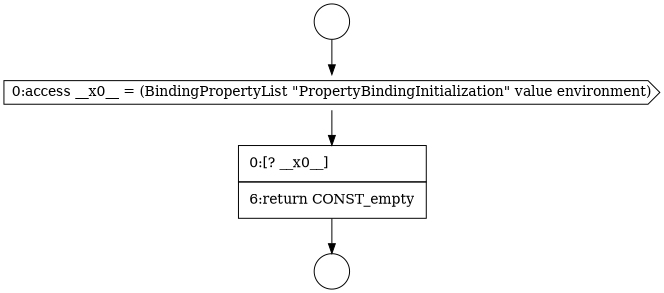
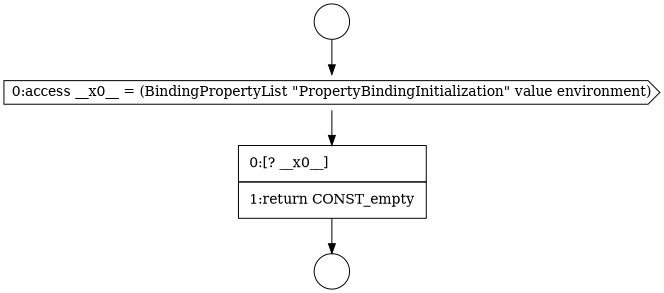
(332, 200) -> (332, 200)
